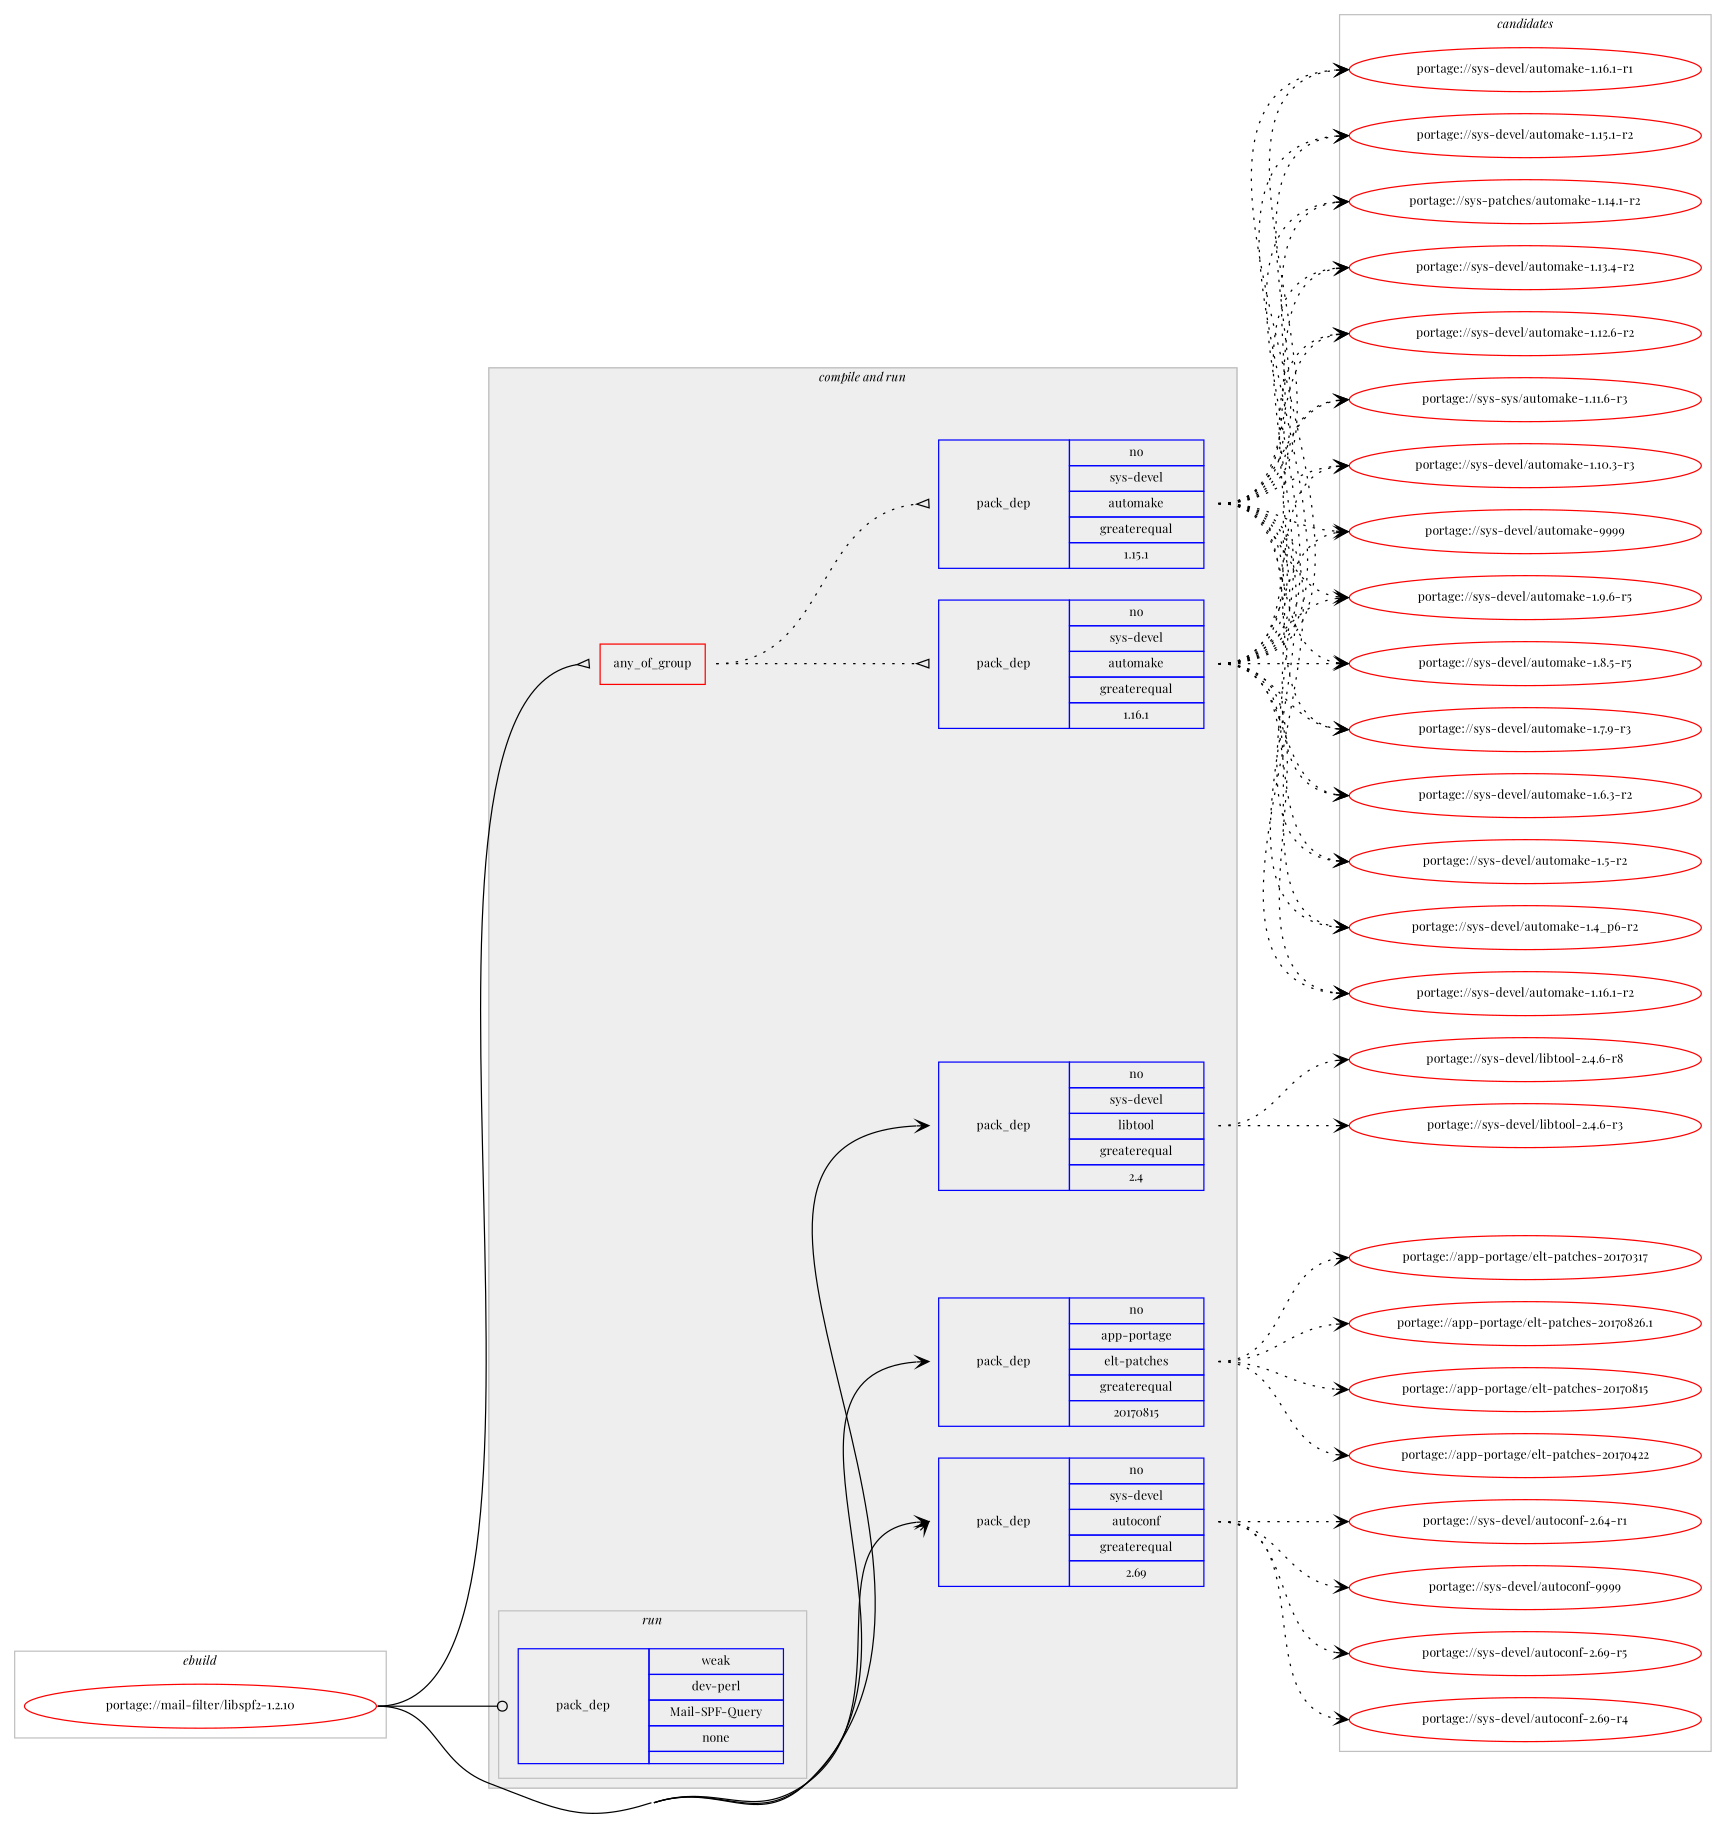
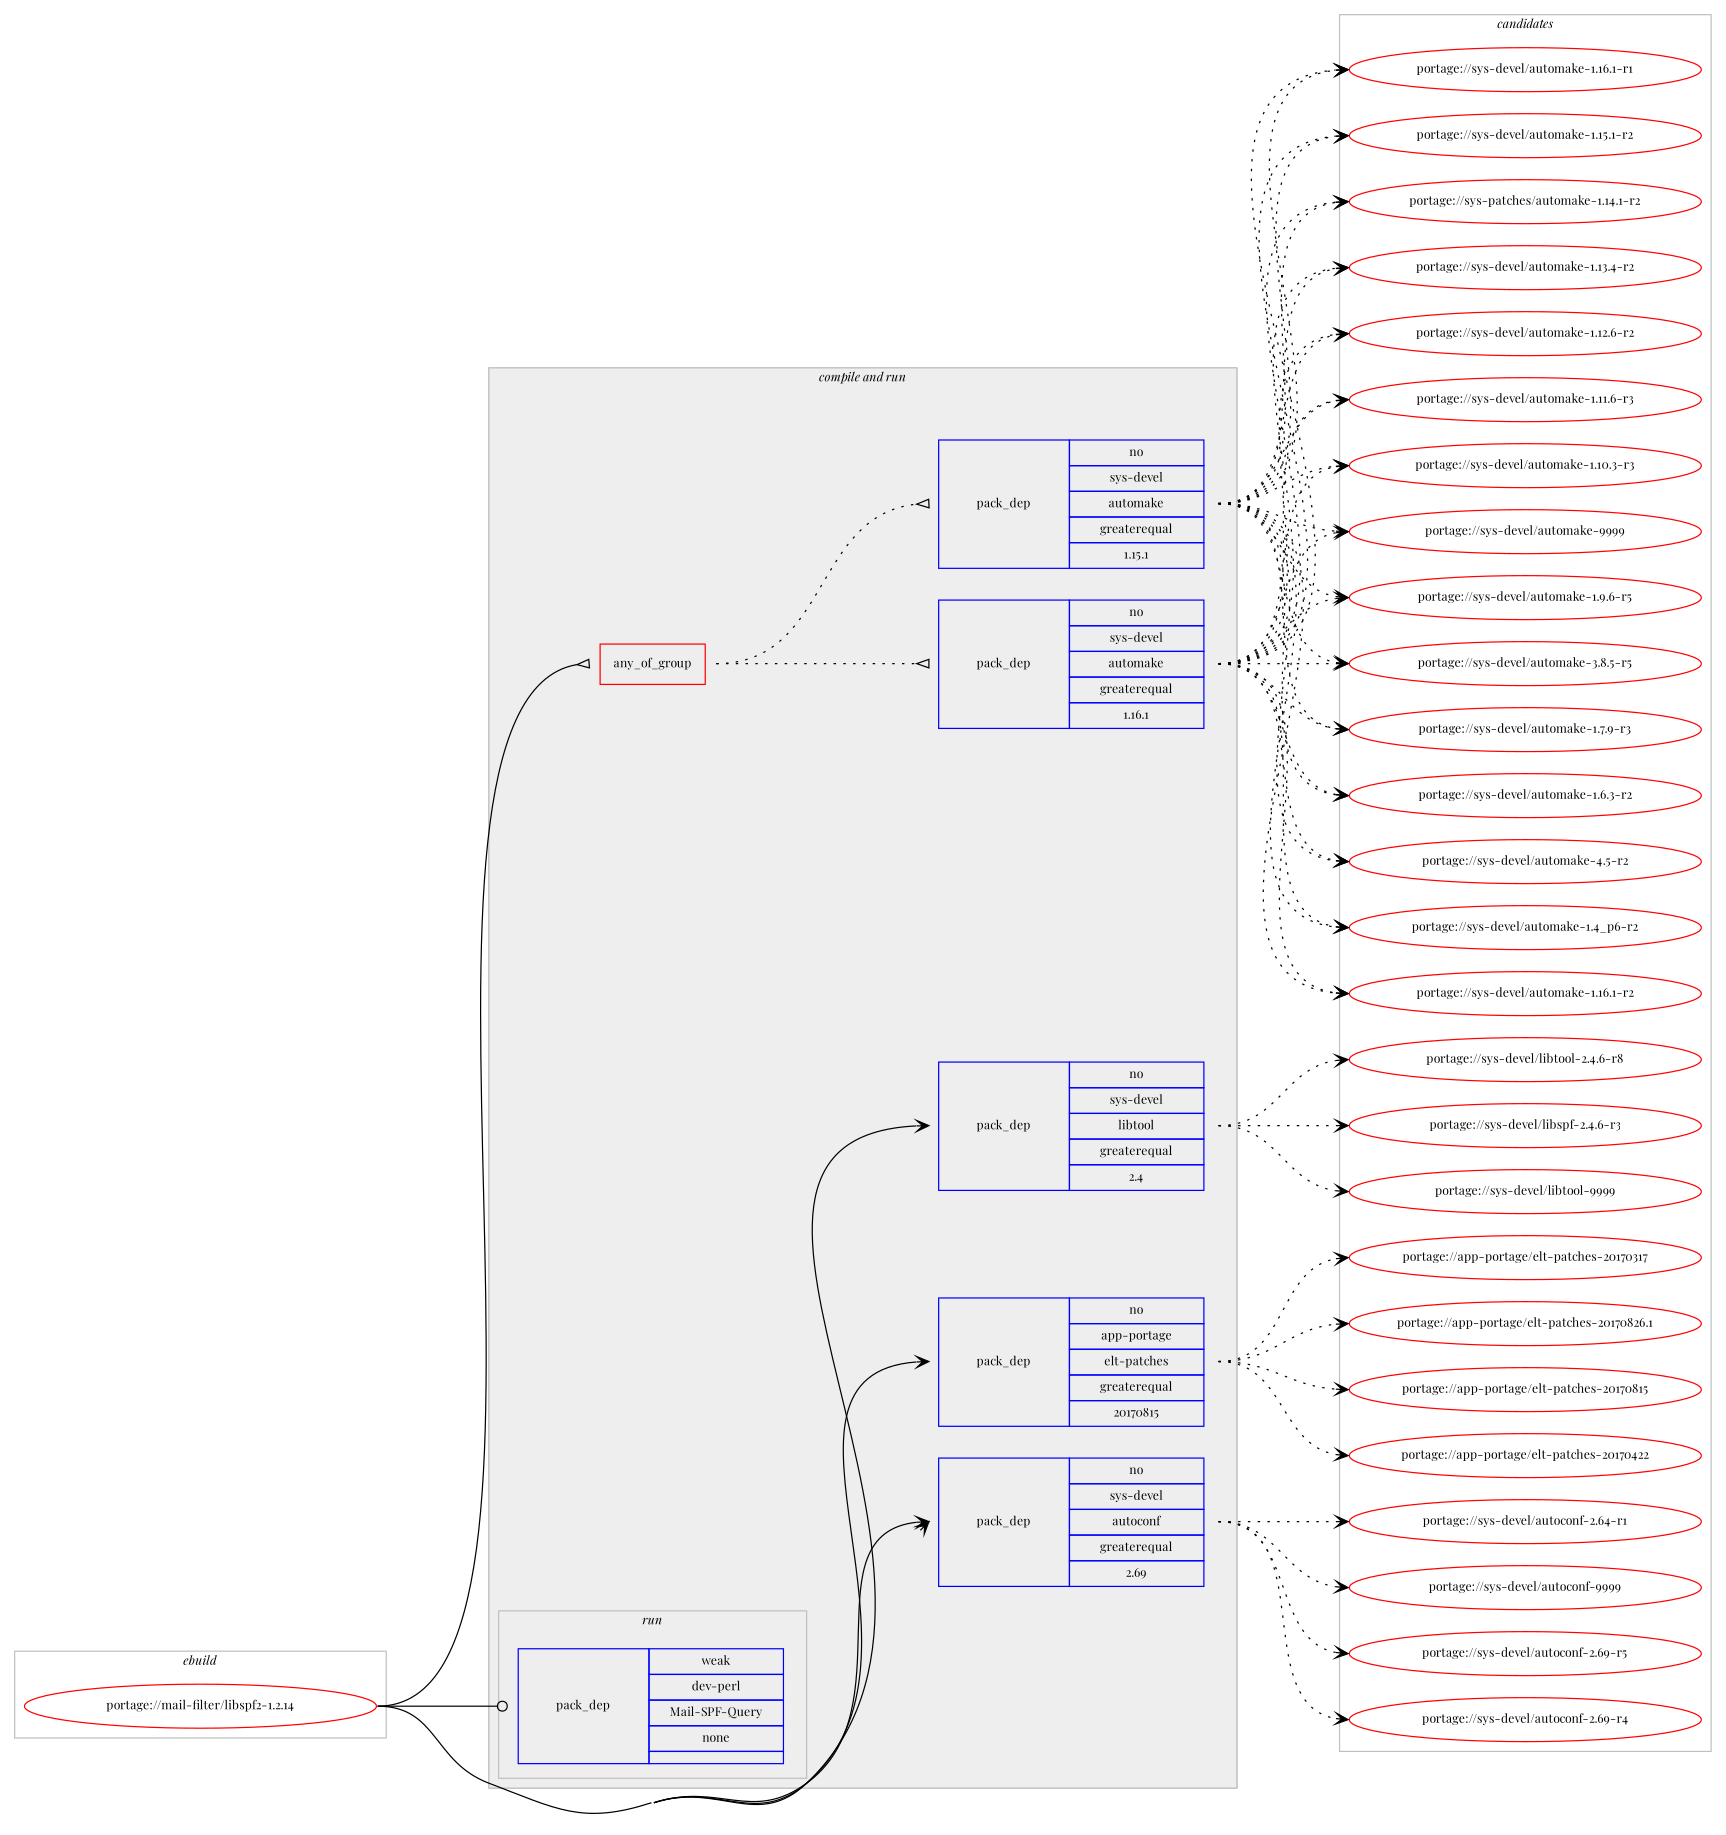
(1525, 400) -> (1525, 400)
(1525, 664) -> (1525, 664)
(1525, 862) -> (1525, 862)
(1525, 1126) -> (1525, 1126)
none -> (1525, 1192)
(200, 1706) -> (200, 1706)
